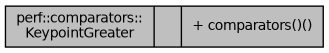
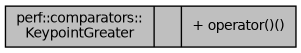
(252, 26) -> (239, 26)
